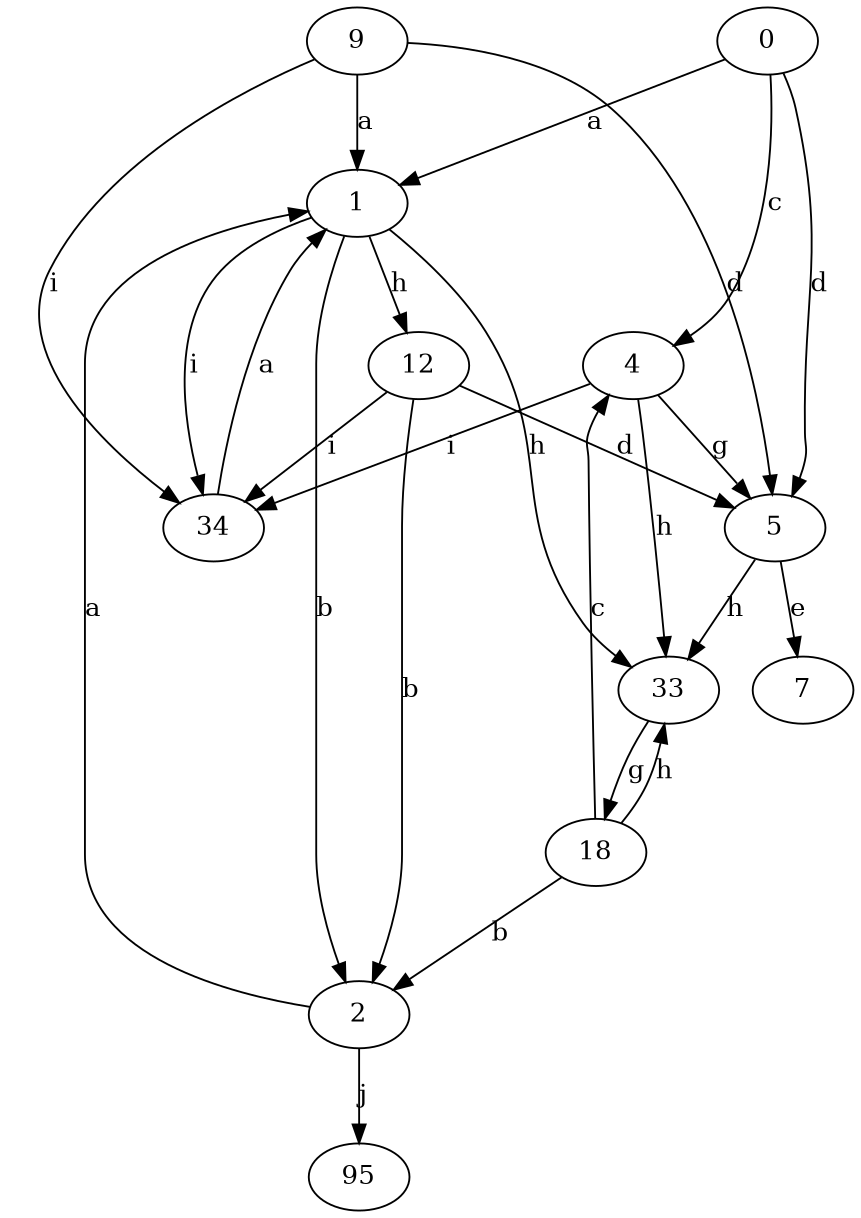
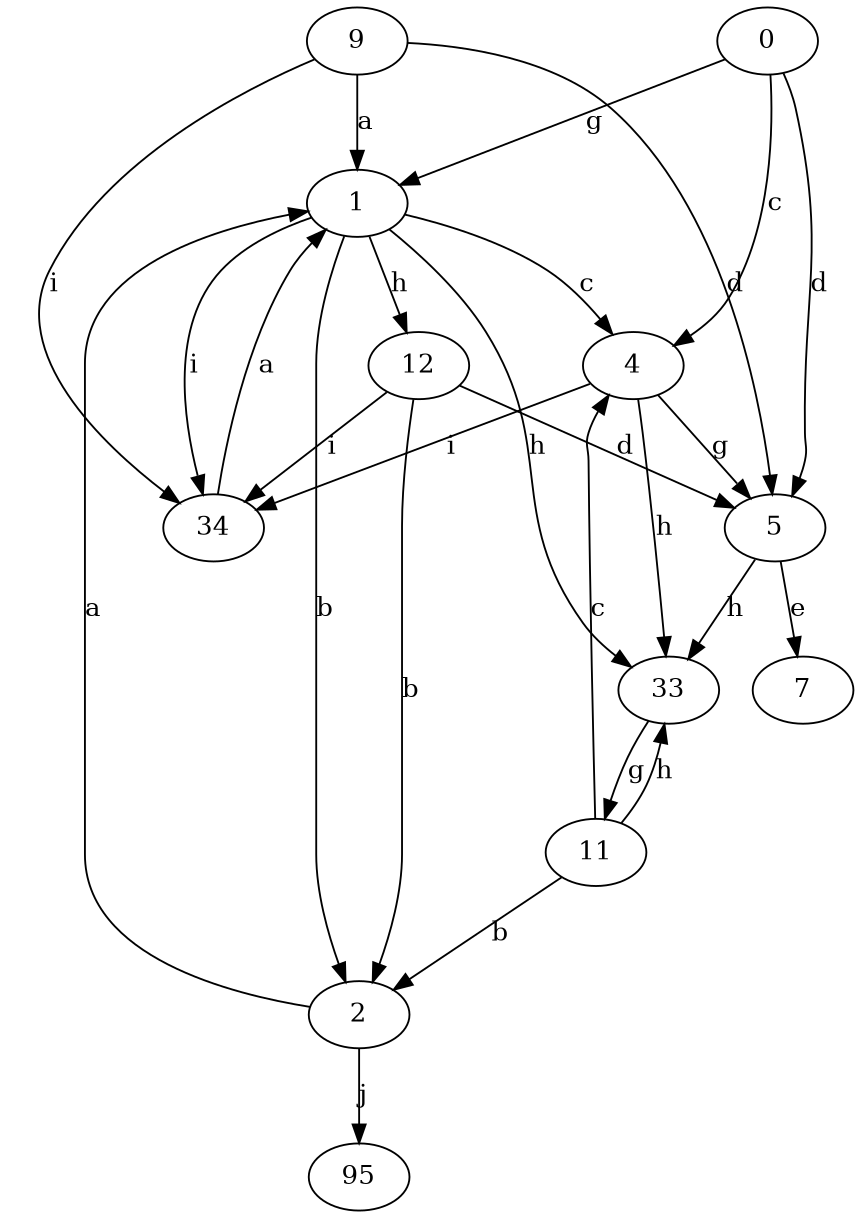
(595, 122) -> (595, 122)
none -> (512, 251)
(596, 852) -> (596, 852)
